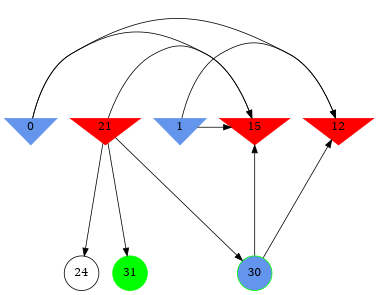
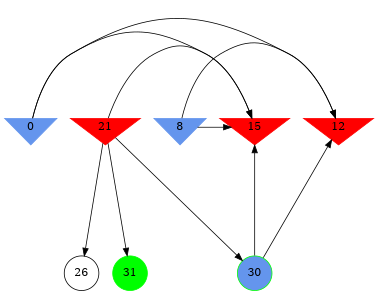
(180, 127) -> (180, 127)
(82, 273) -> (82, 273)
